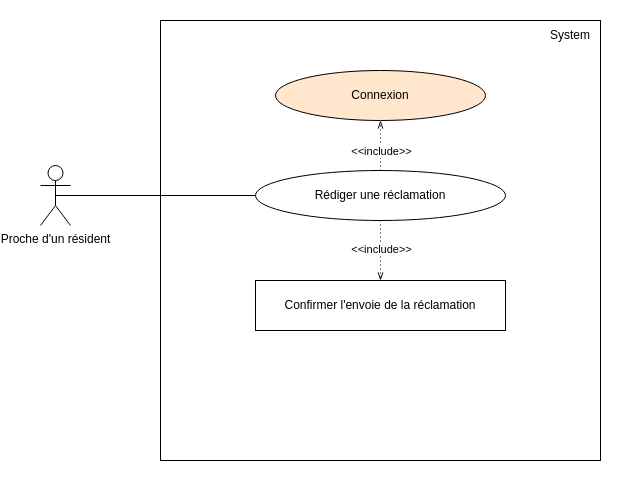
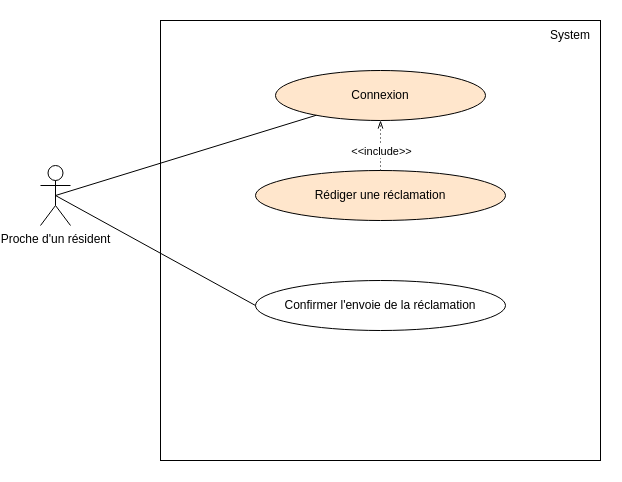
(160, 196) -> (187, 155)
(381, 196) -> (381, 196)
(381, 249) -> none
none -> (156, 251)
(381, 306) -> (381, 306)
